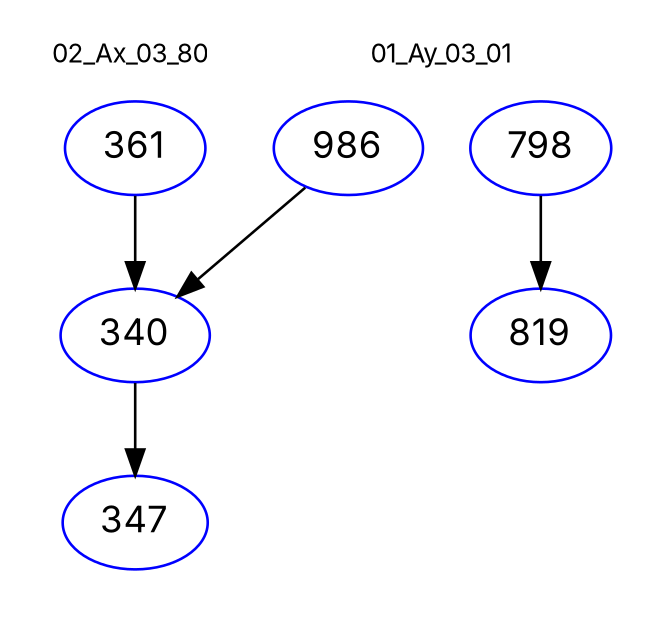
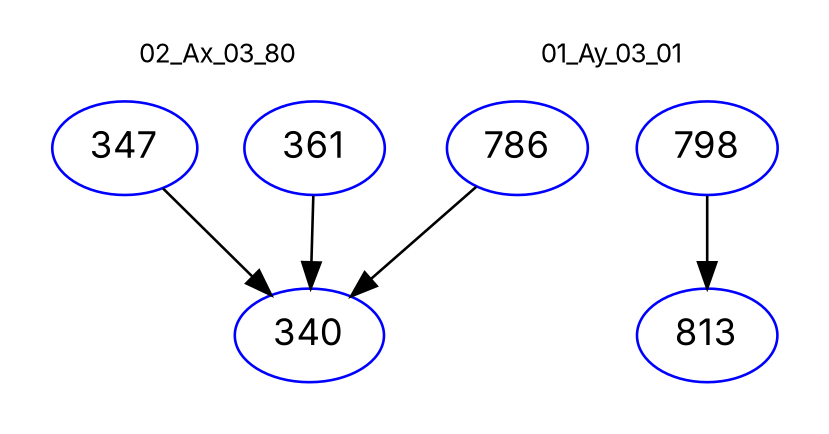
(348, 148) -> (517, 148)
(541, 335) -> (707, 335)
(135, 416) -> (208, 232)
